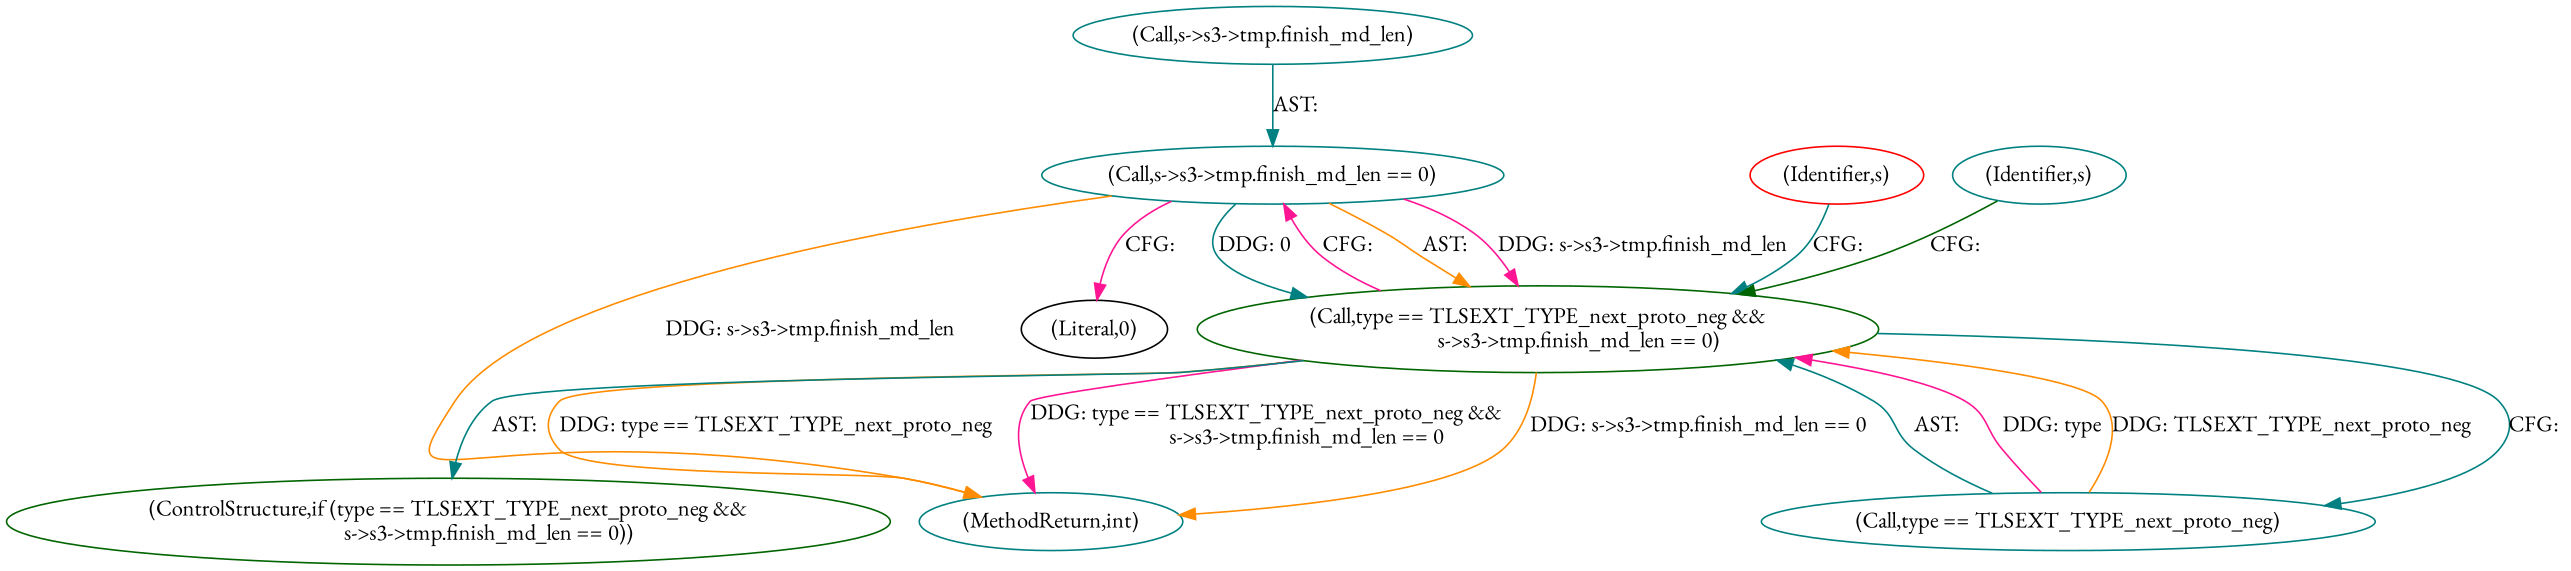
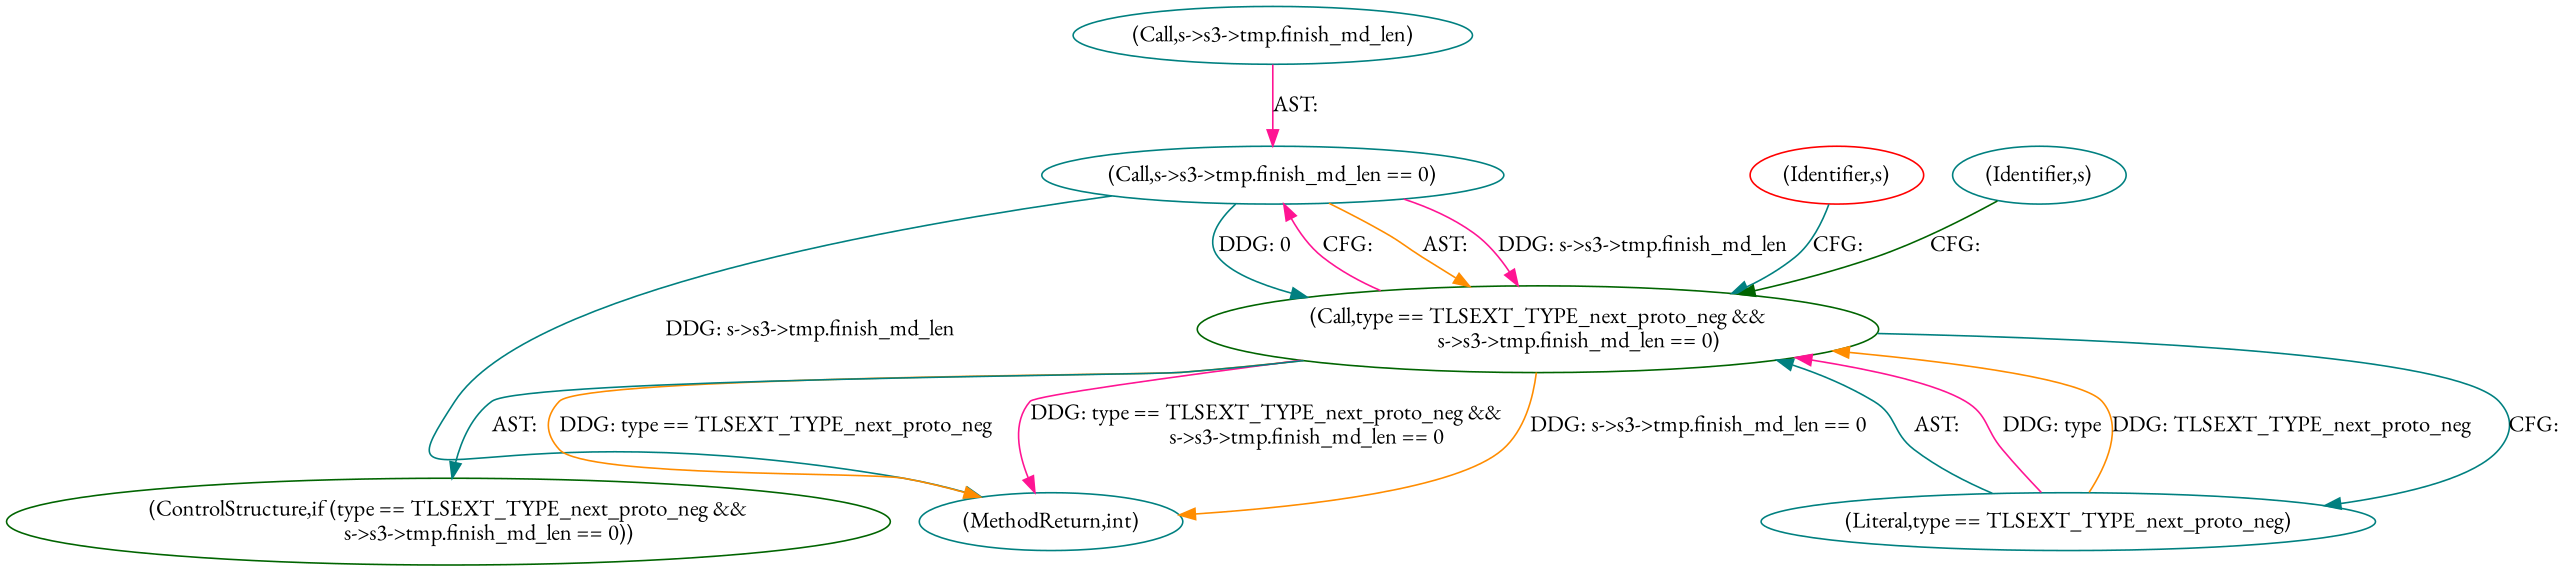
(1273, 97) -> (1273, 97)
(1094, 329) -> none
(491, 366) -> (491, 366)
(2068, 522) -> (2068, 522)
